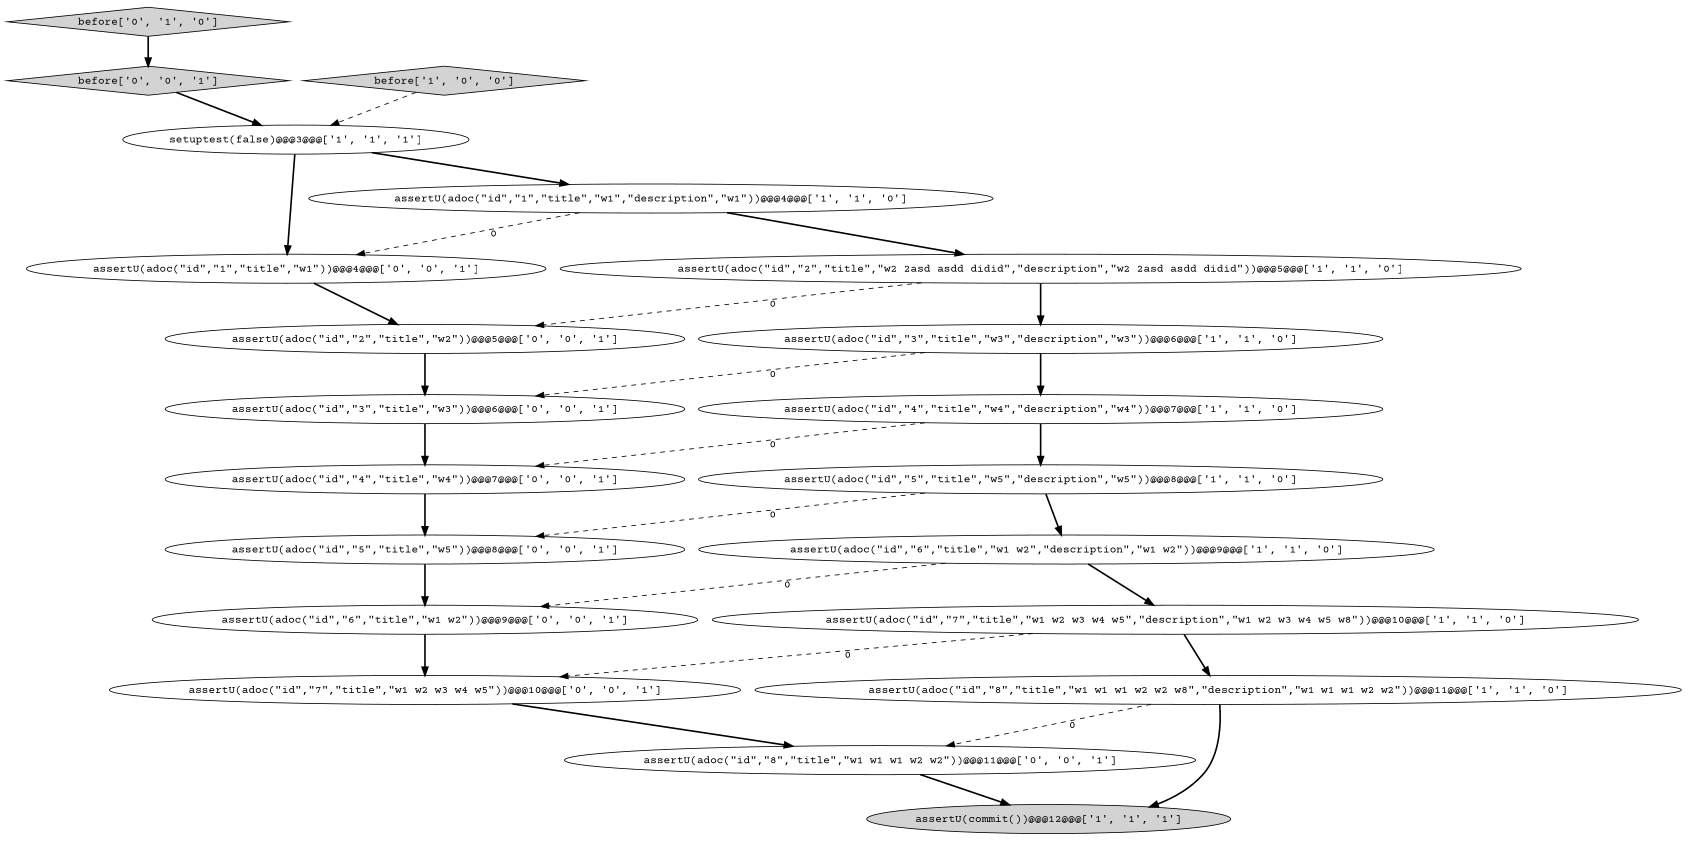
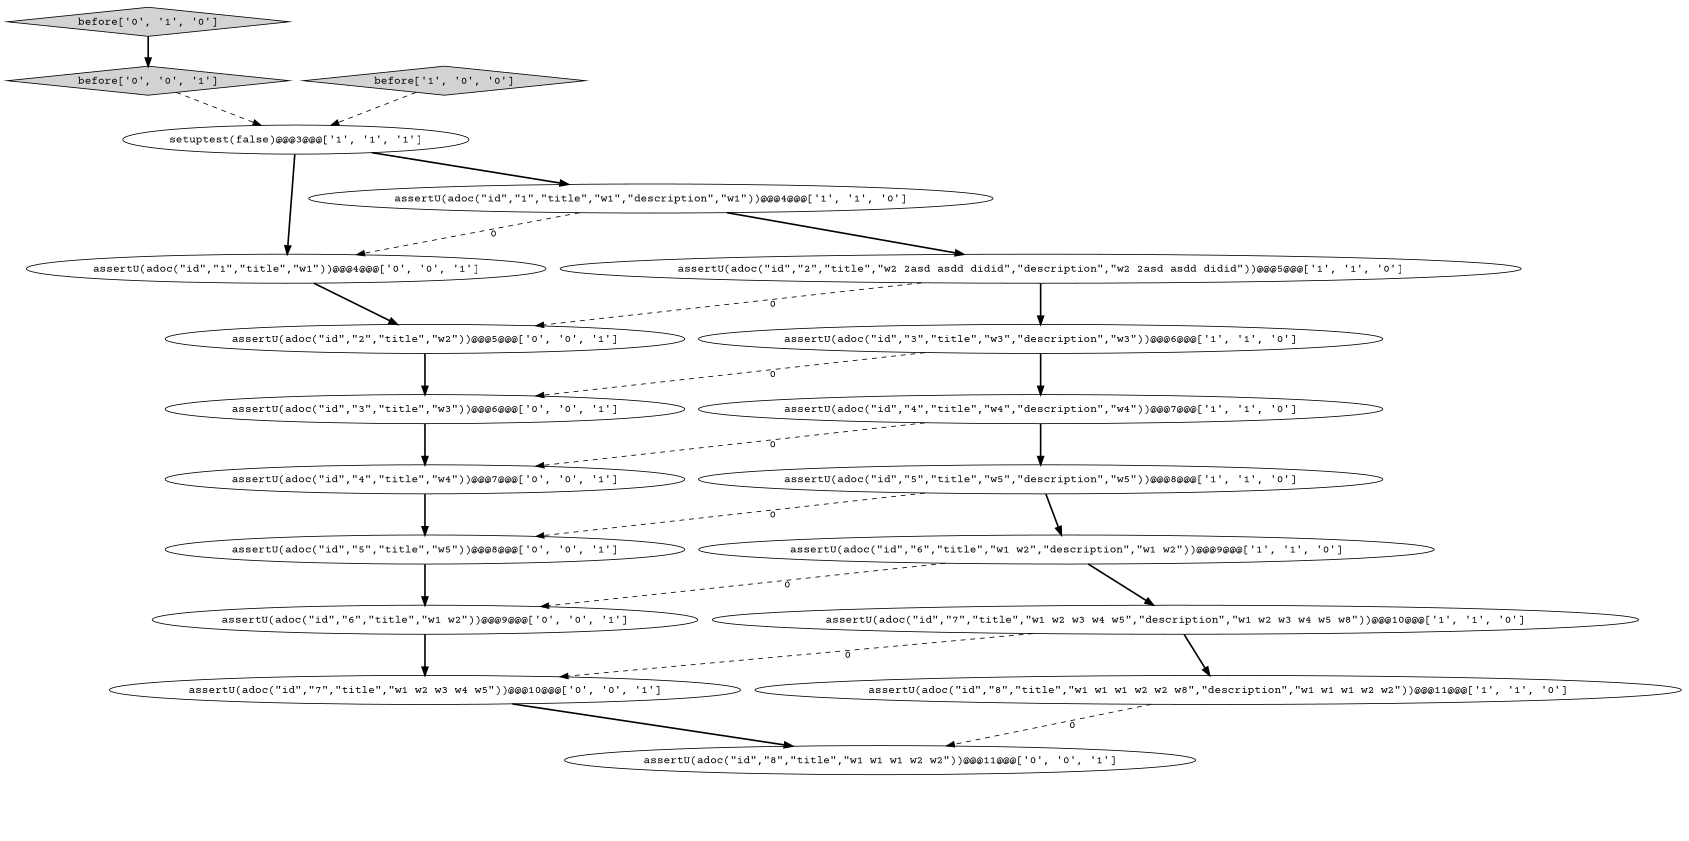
(215, 107) -> (215, 107)
(1049, 819) -> none
